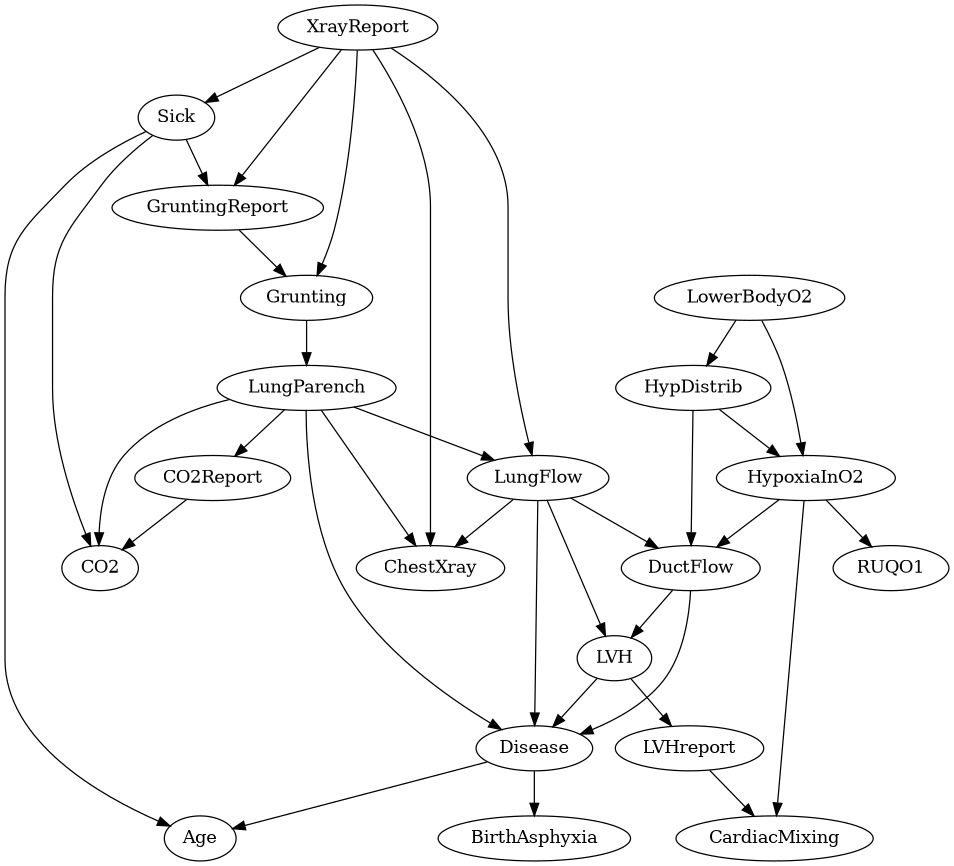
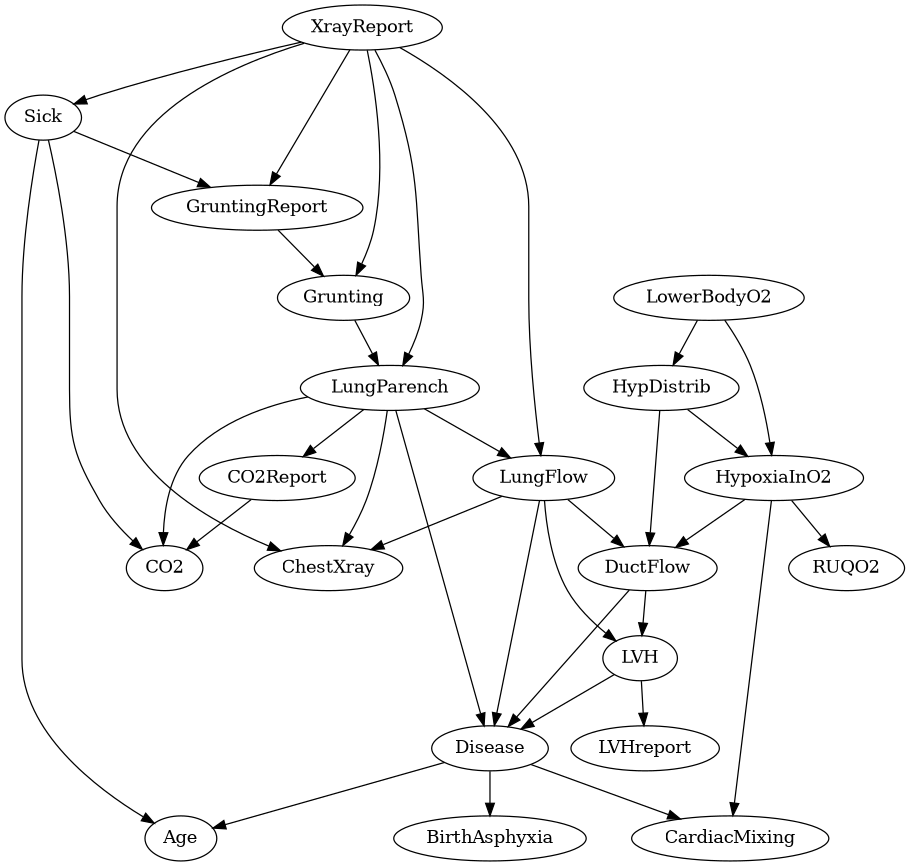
none -> (416, 200)
(891, 568) -> (847, 568)
(727, 789) -> (600, 790)
